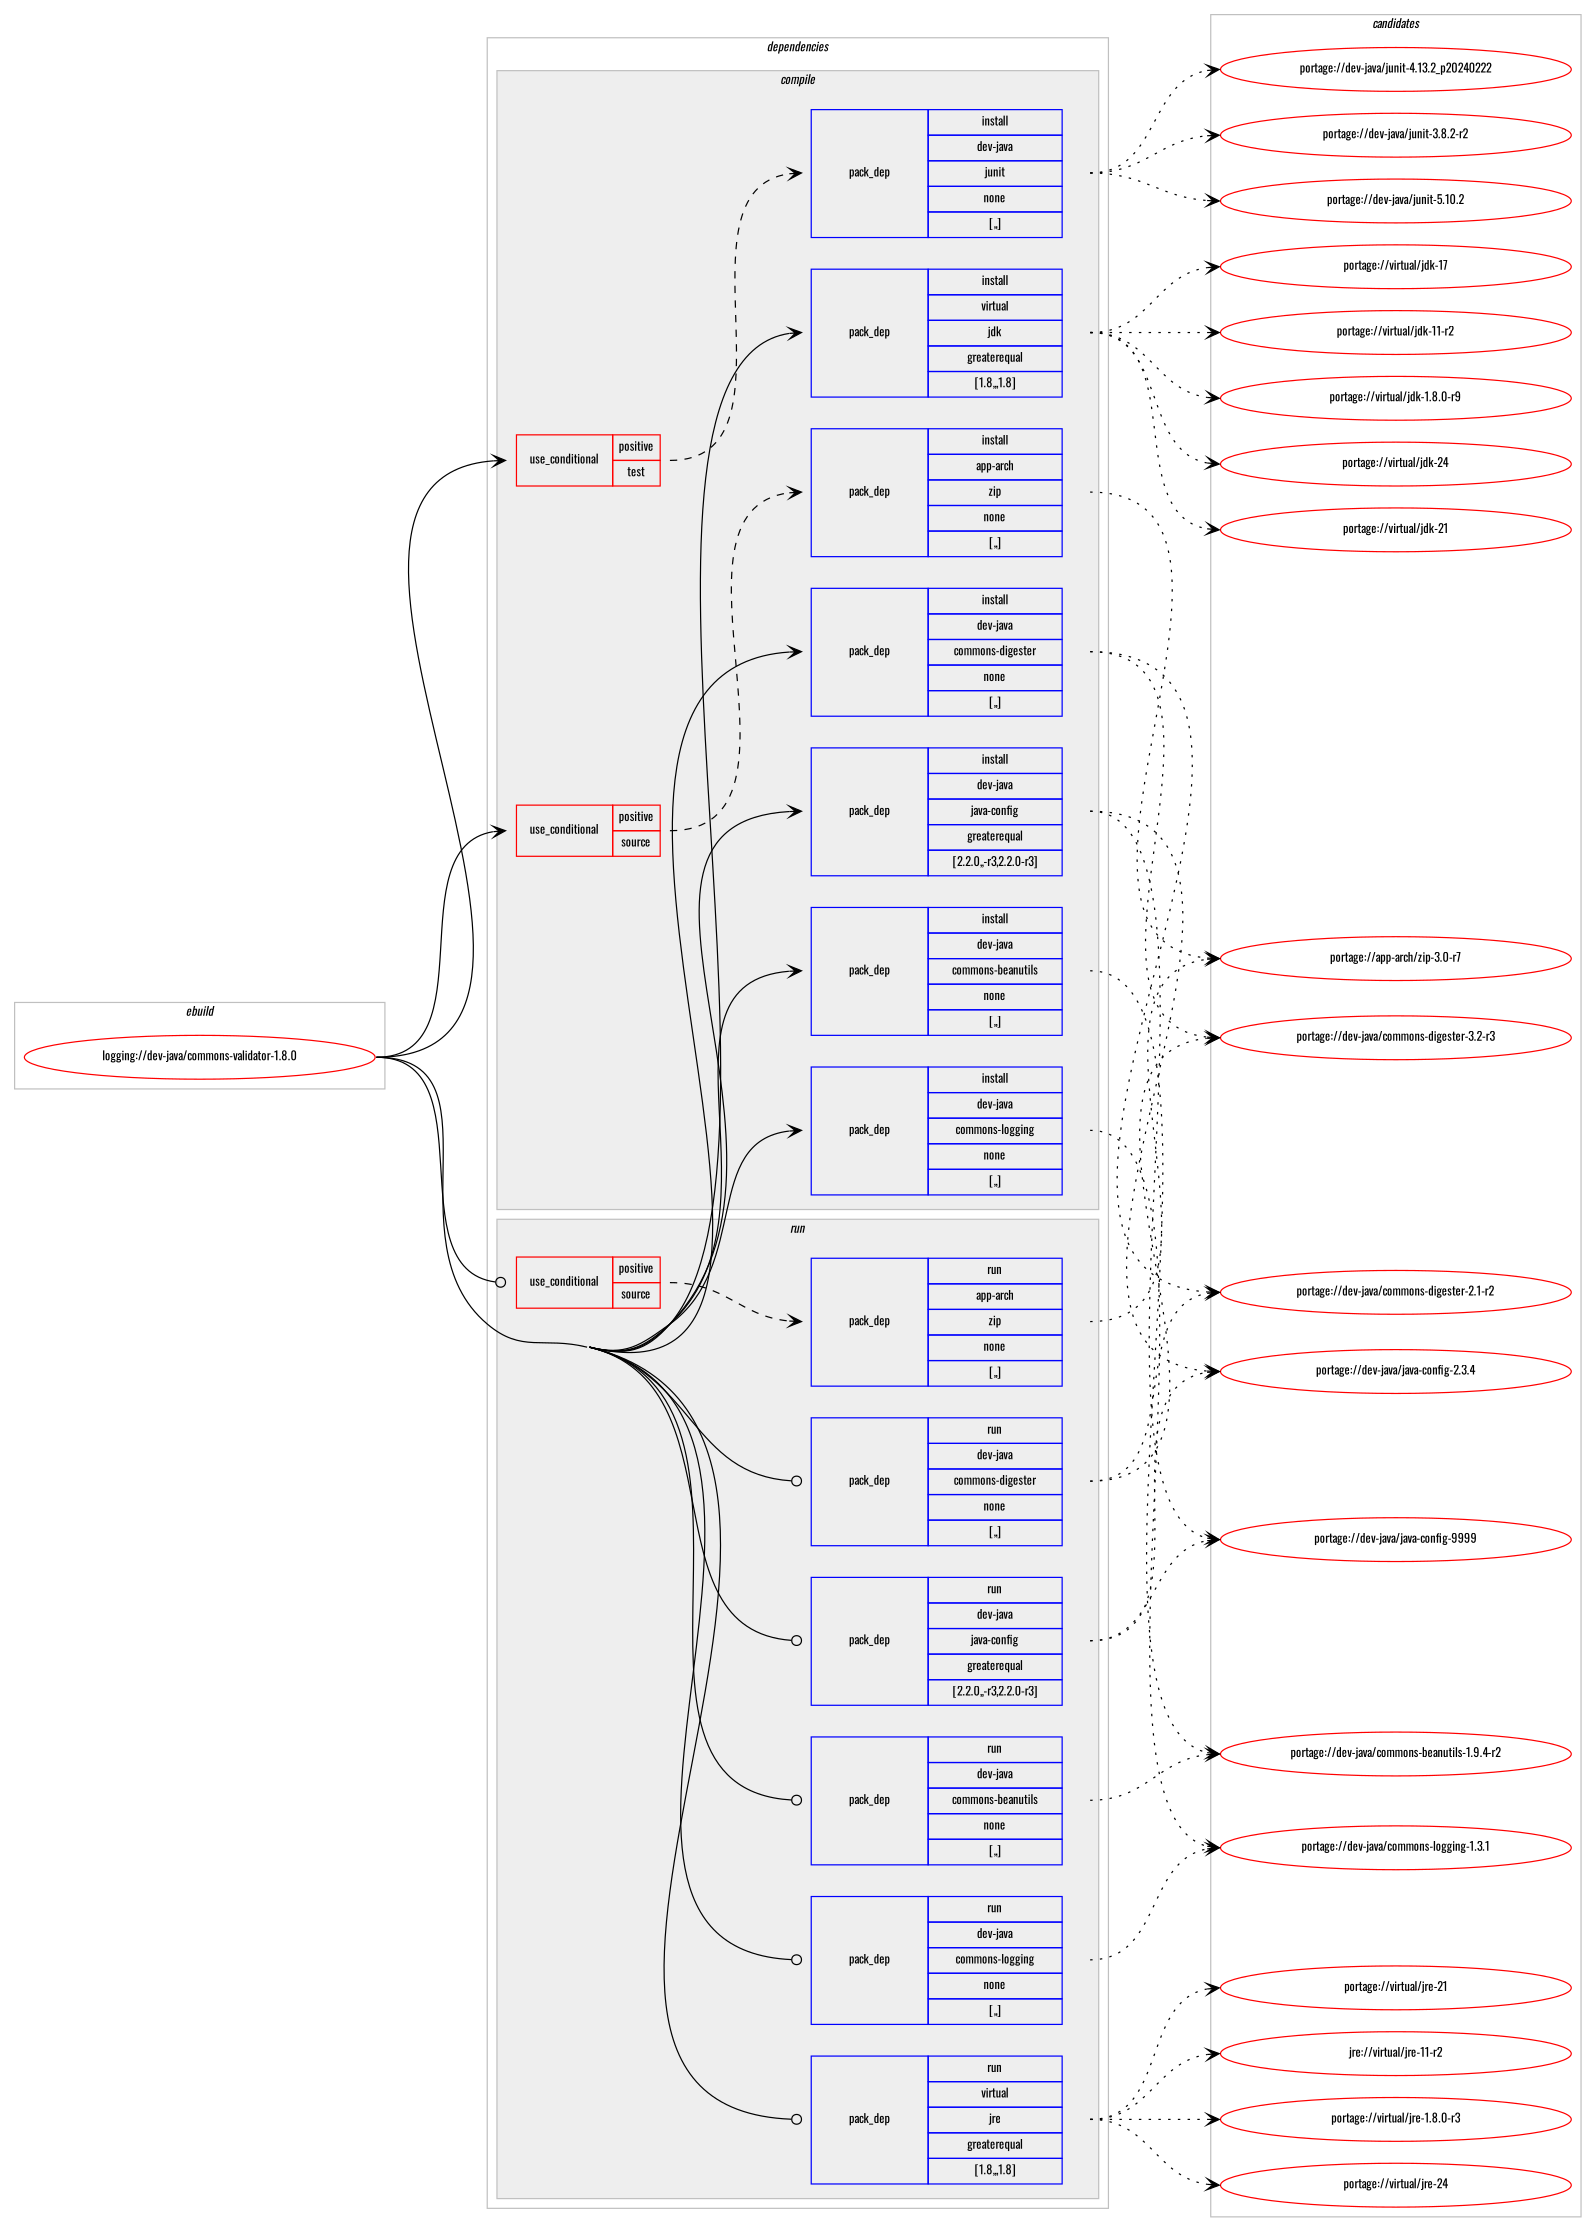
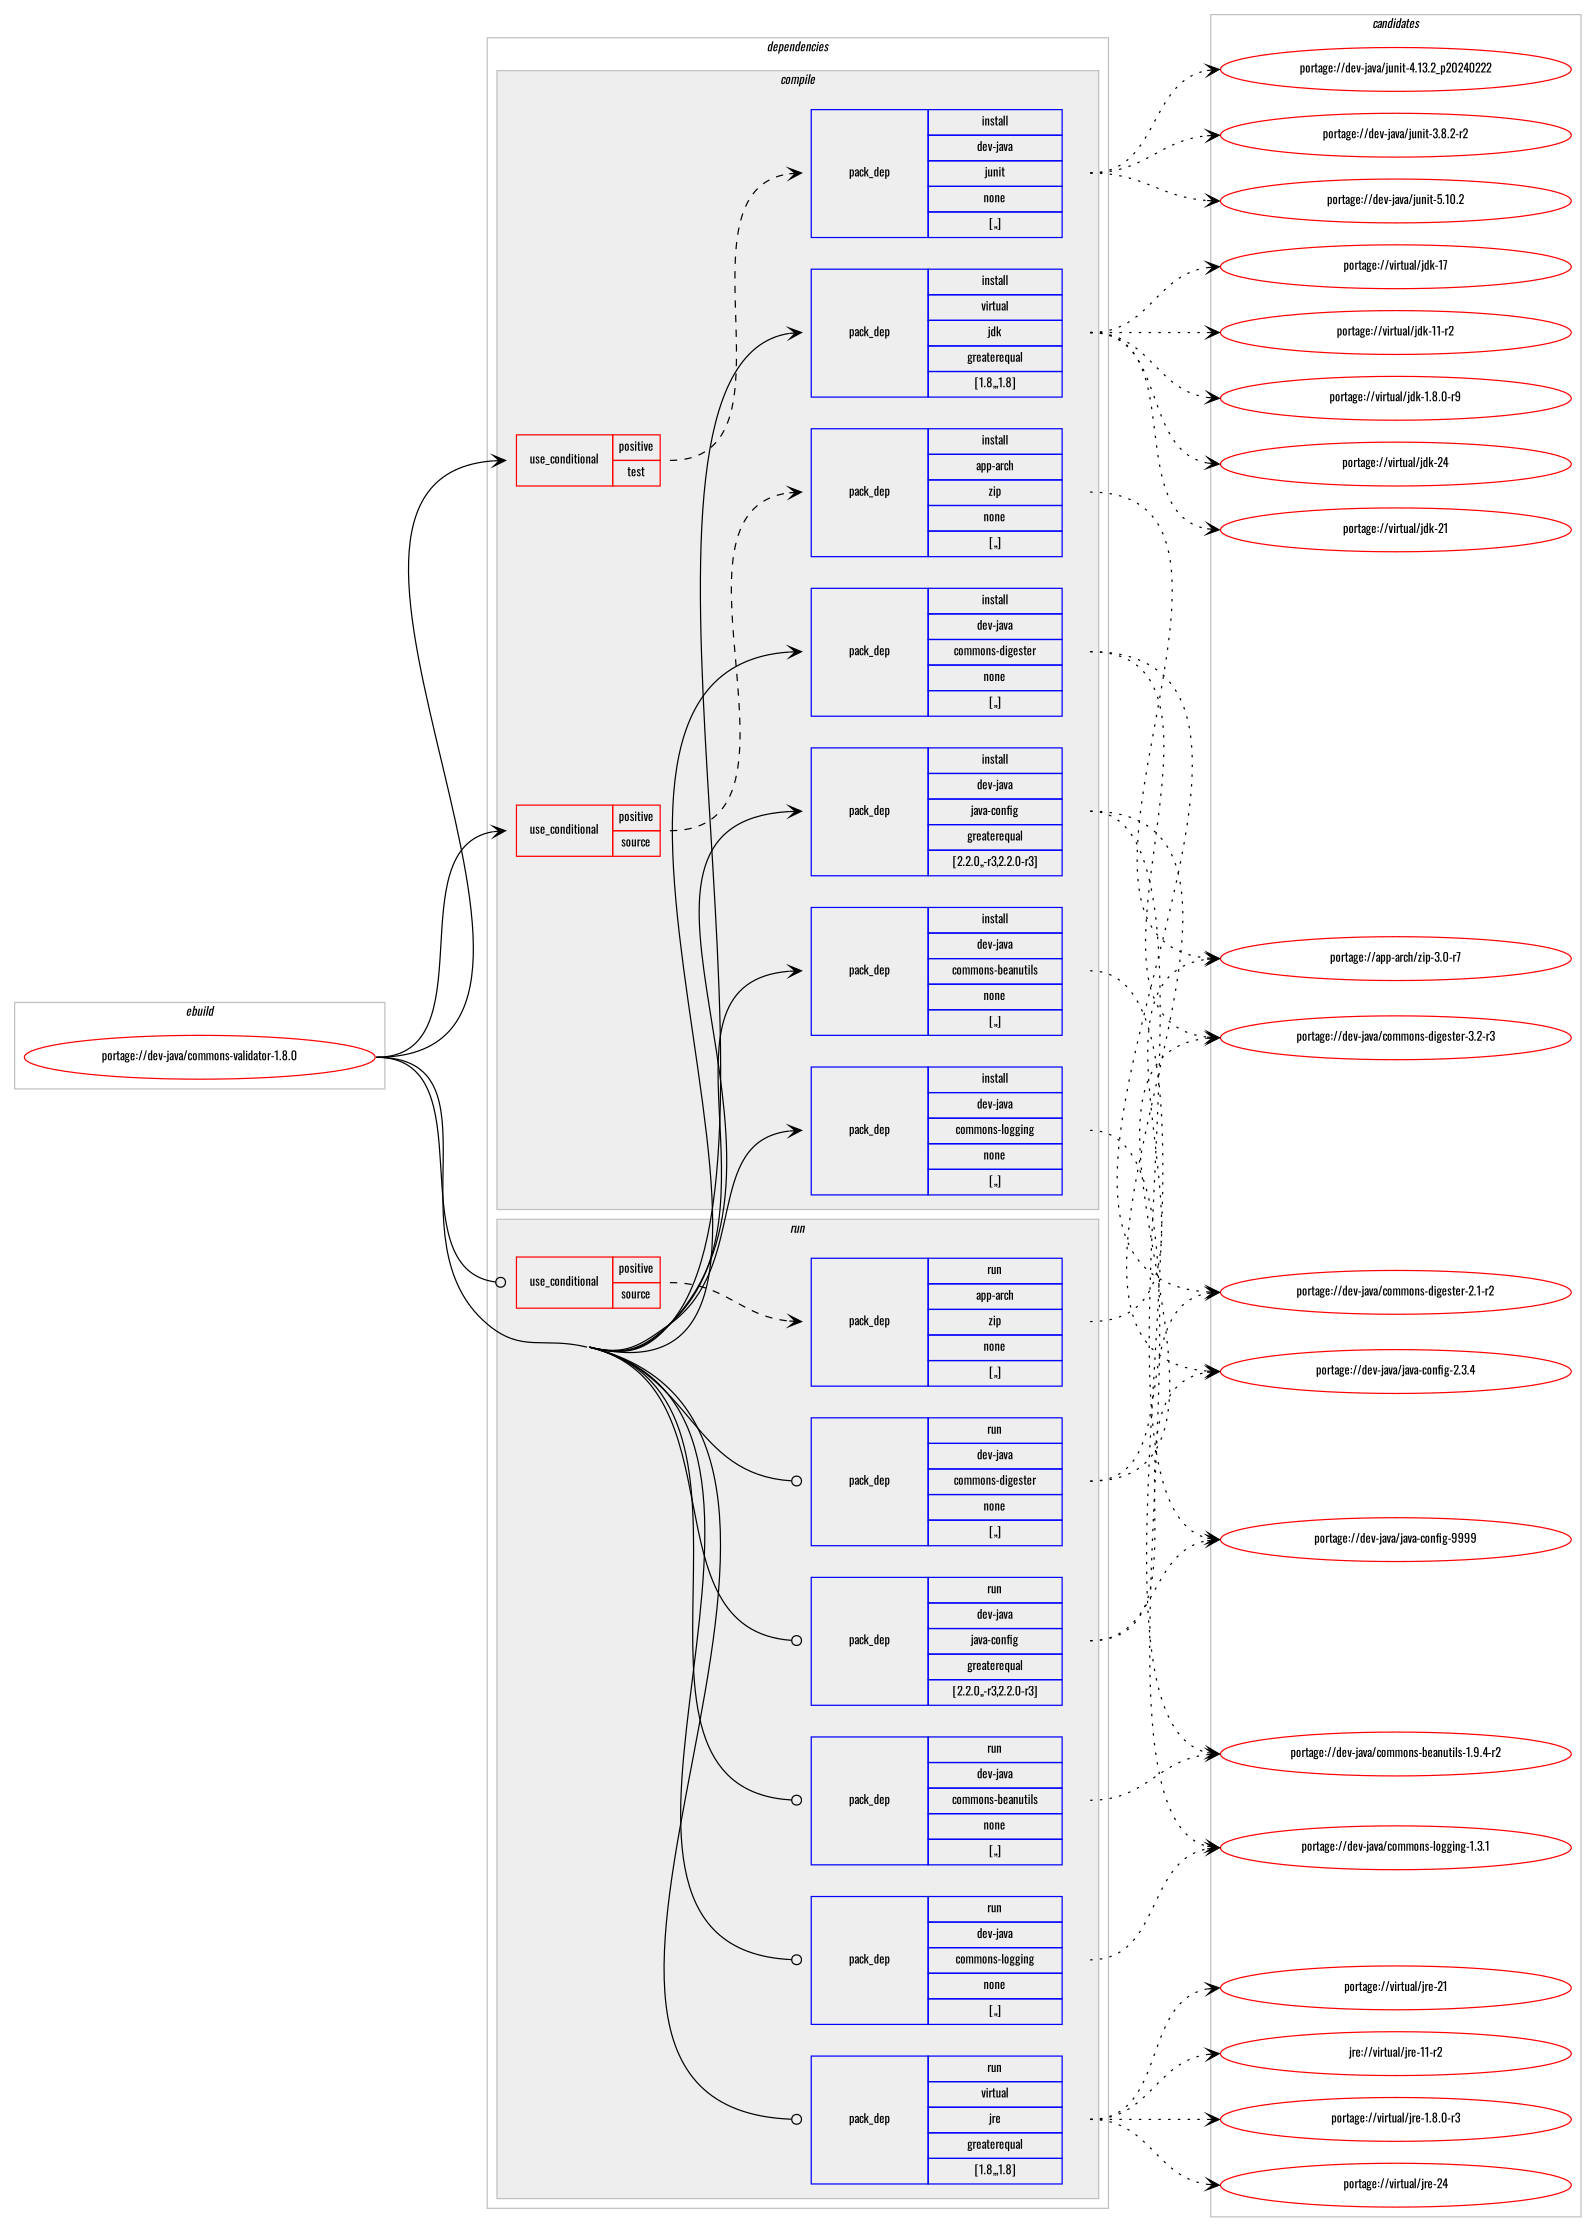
(200, 1057) -> (200, 1057)
